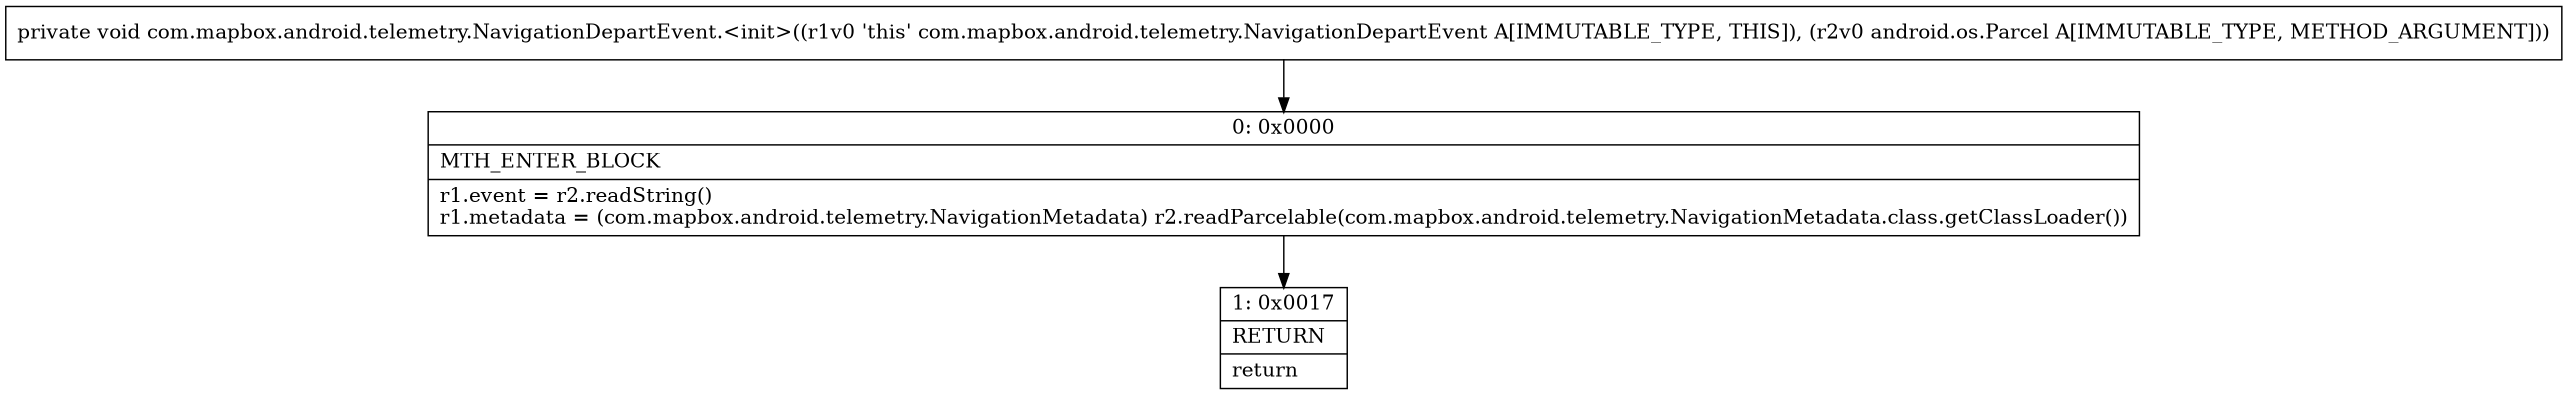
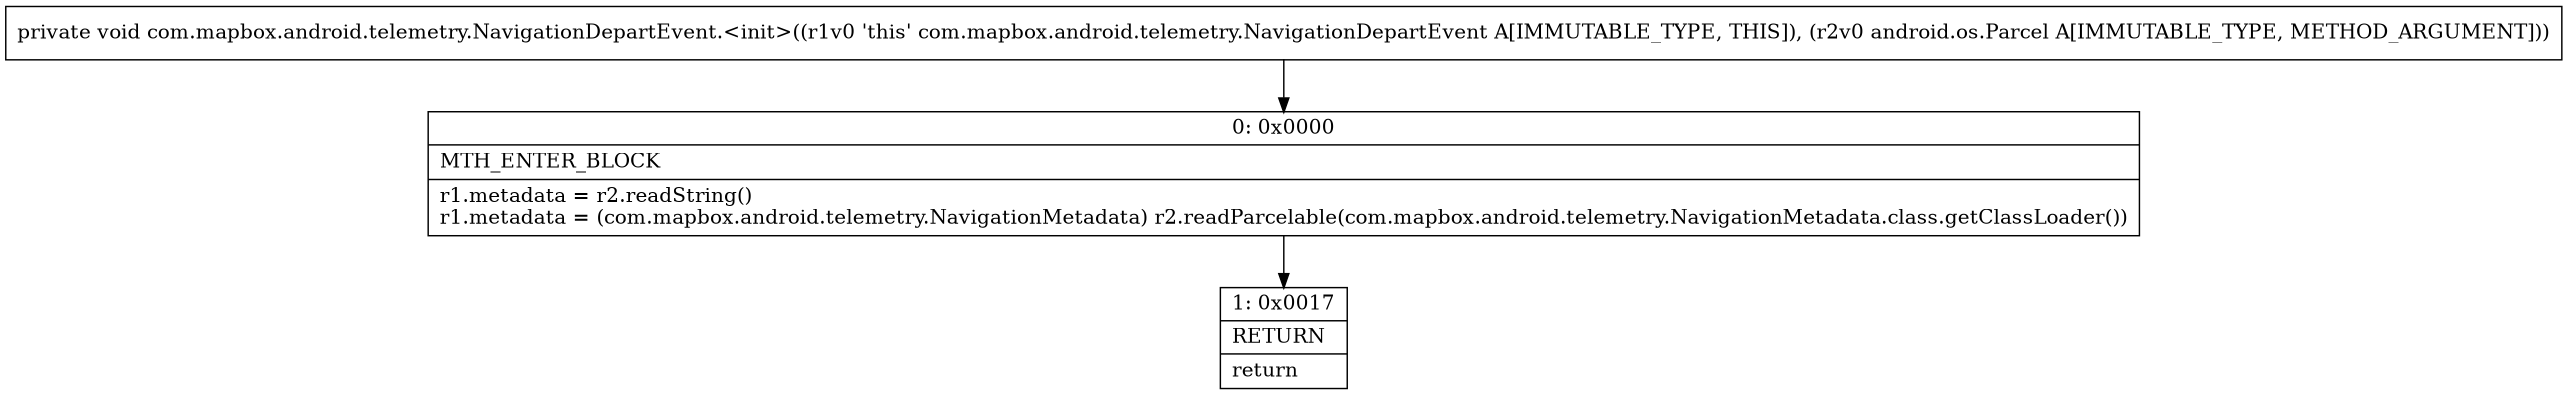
(577, 196) -> (596, 196)
